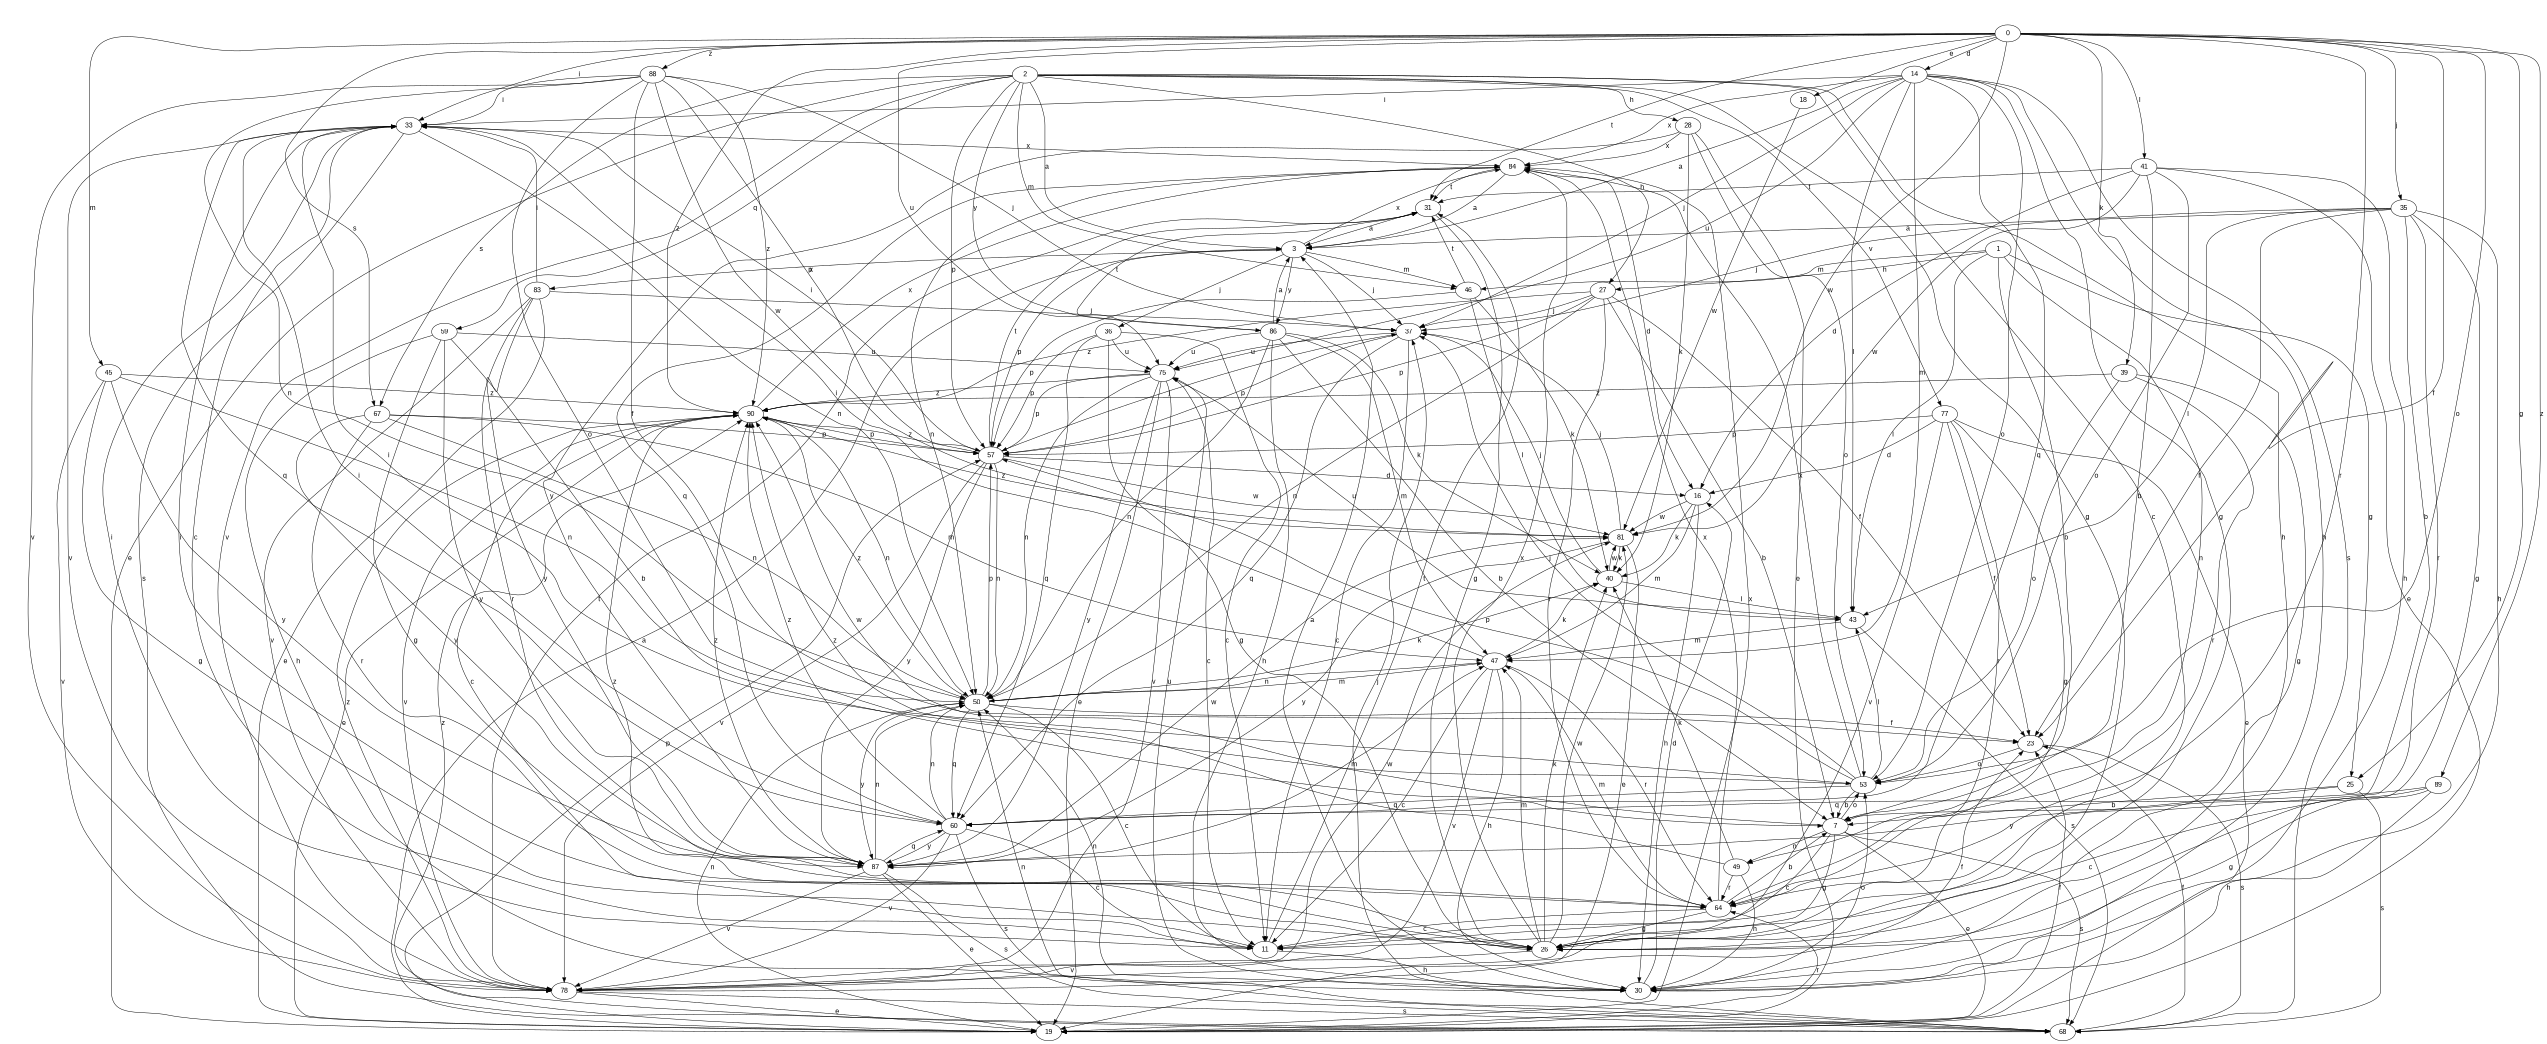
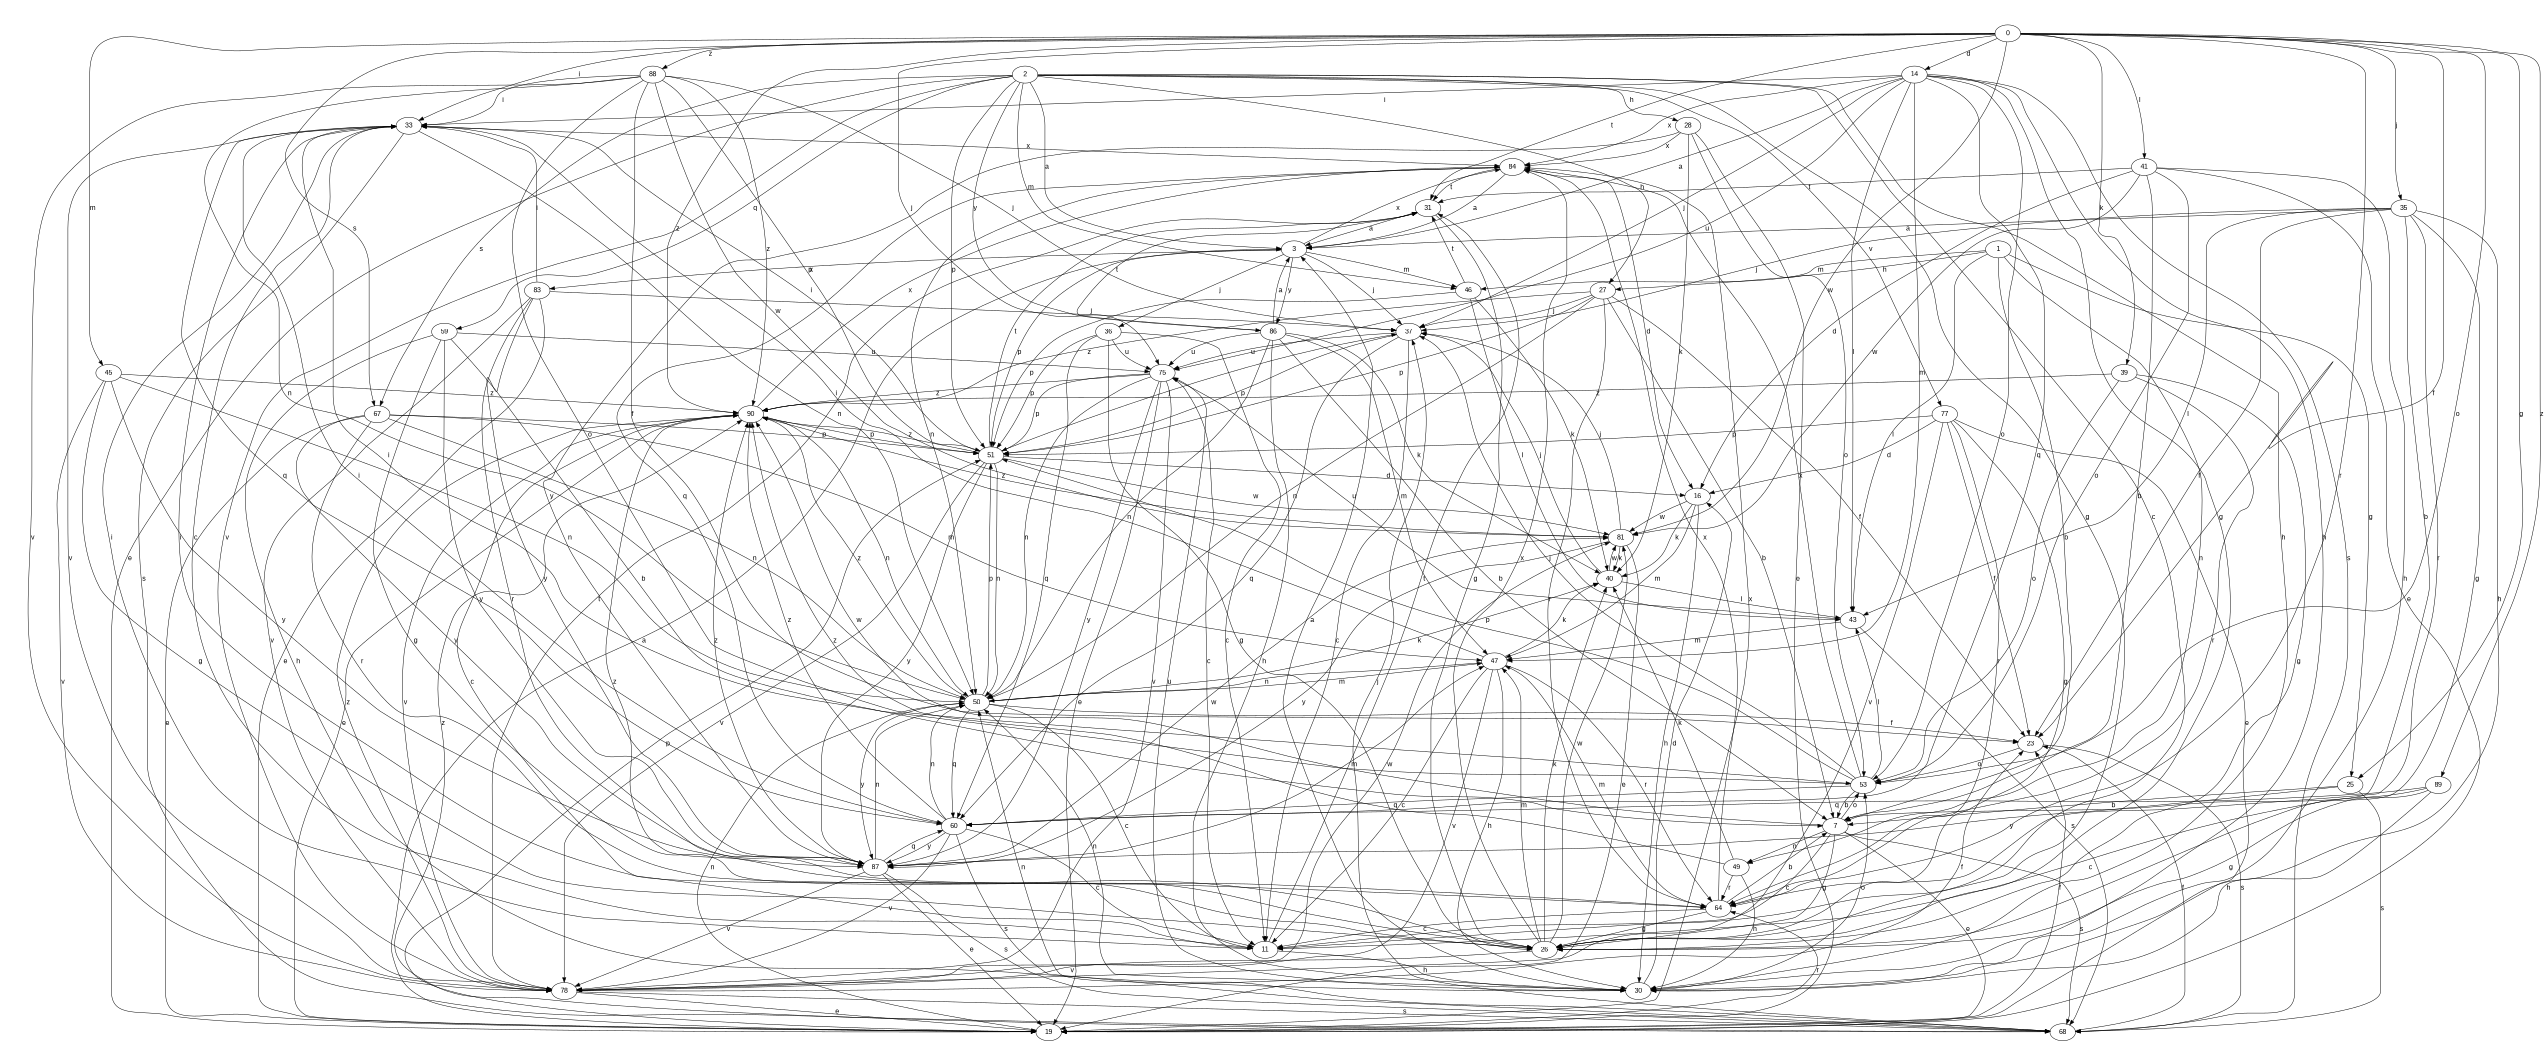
(1803, 100) -> none
(912, 208) -> (912, 208)
(991, 455) -> (991, 455)
none -> (255, 1015)
